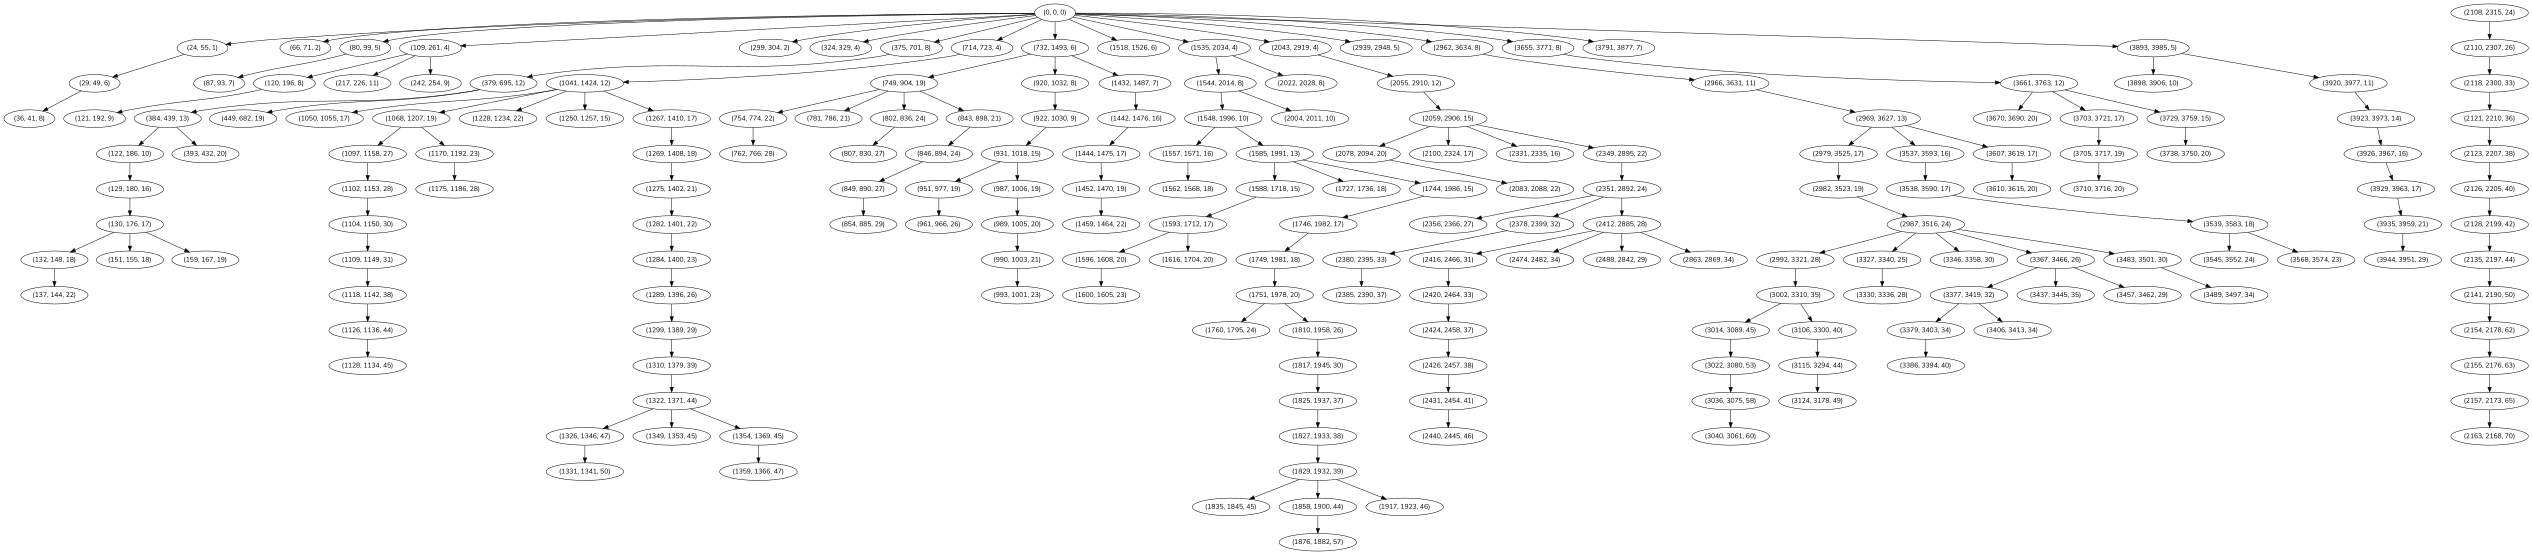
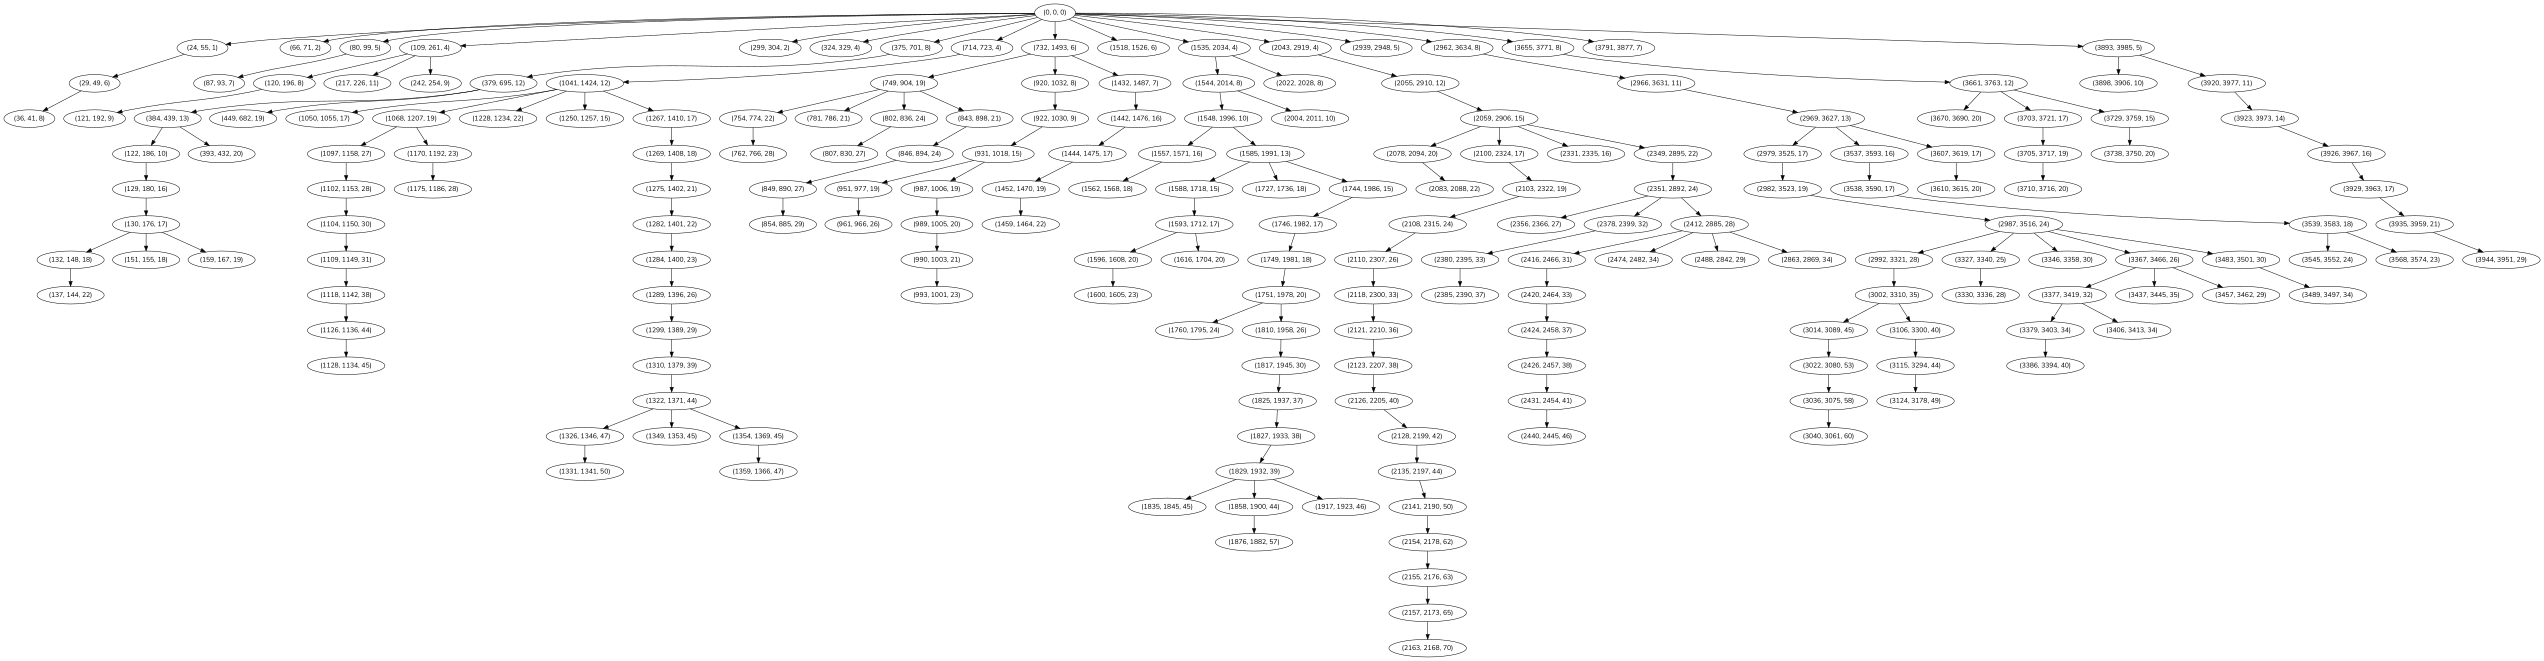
none -> (1541, 189)
